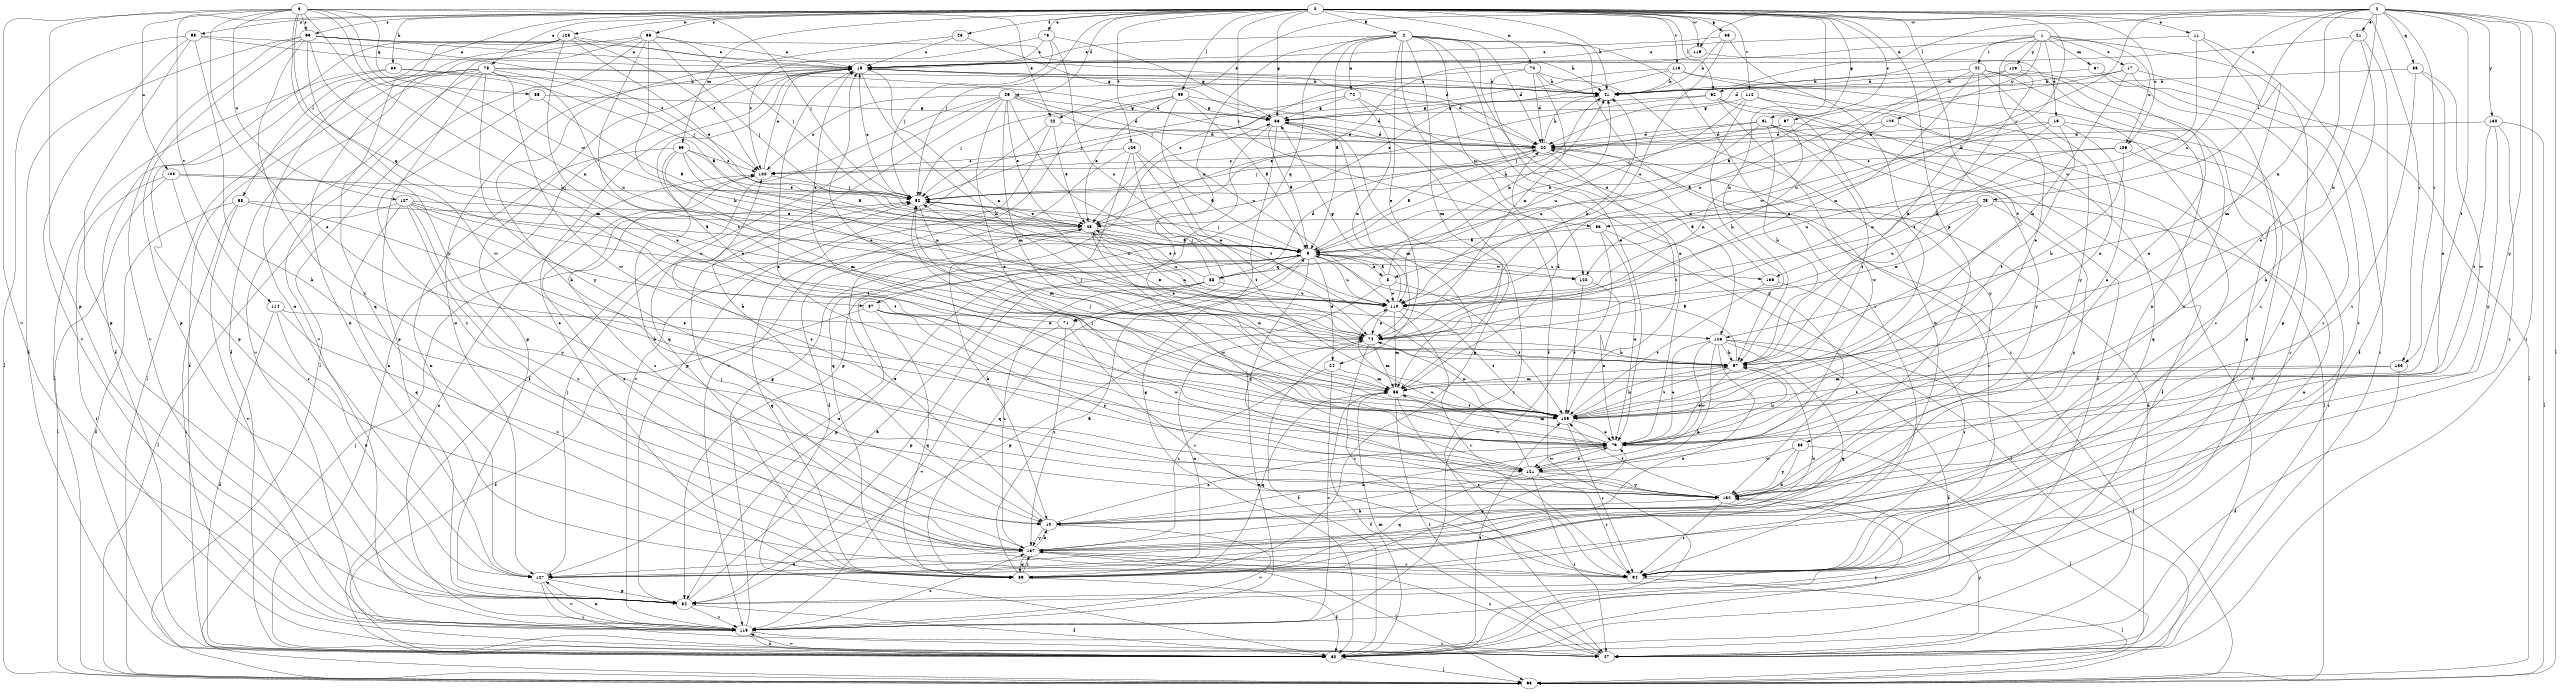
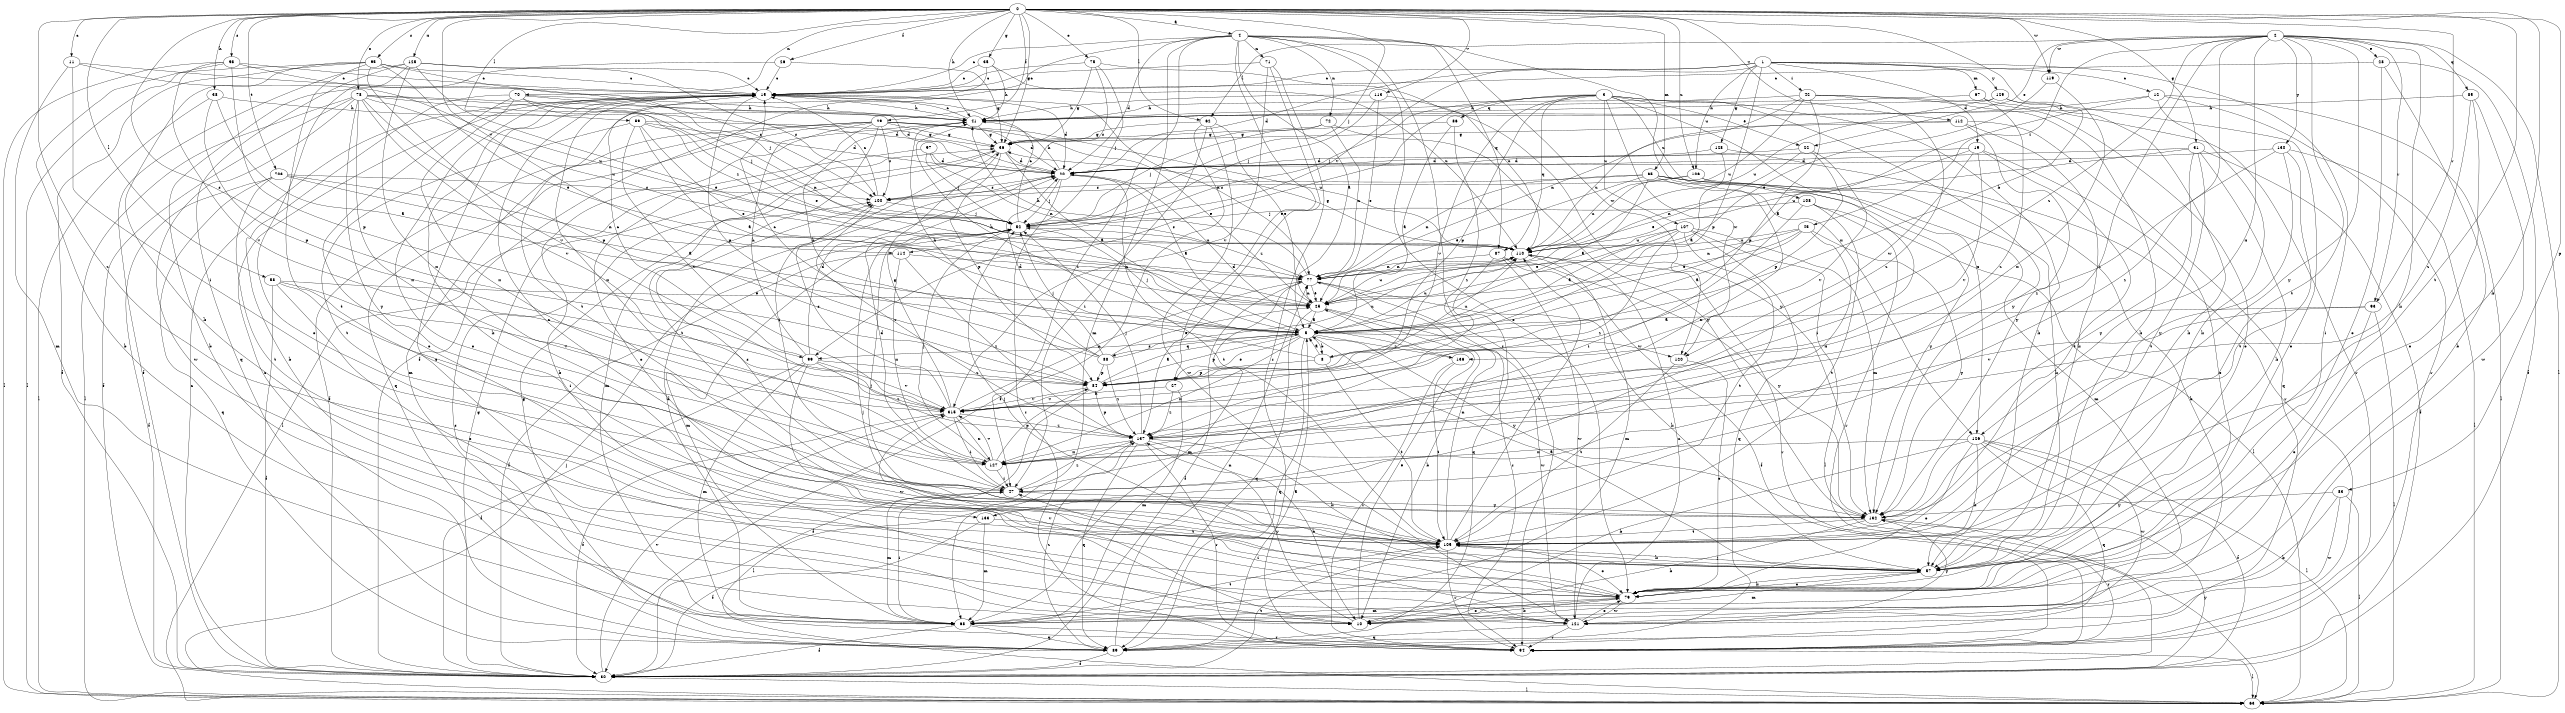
(1845, 24) -> none
(2359, 36) -> (2381, 62)
(1900, 52) -> (344, 78)
(2130, 68) -> (2157, 95)
(2013, 82) -> (1736, 108)
(760, 135) -> (568, 188)
(961, 148) -> (738, 174)
(1132, 148) -> (279, 174)
none -> (1340, 156)
(1345, 179) -> none
(1018, 212) -> none
(2036, 240) -> (2326, 333)
none -> (1942, 246)
(2228, 281) -> none
(1140, 300) -> (858, 291)
(182, 323) -> (978, 373)
(1371, 339) -> (1310, 280)
(712, 340) -> none
none -> (1036, 350)
(563, 353) -> (1875, 373)
(1484, 362) -> (1566, 363)
(1332, 366) -> (1174, 386)
(1664, 392) -> (1718, 558)
(1149, 418) -> (532, 269)
none -> (1107, 423)
none -> (581, 510)
(1342, 557) -> none
(744, 631) -> (952, 412)
